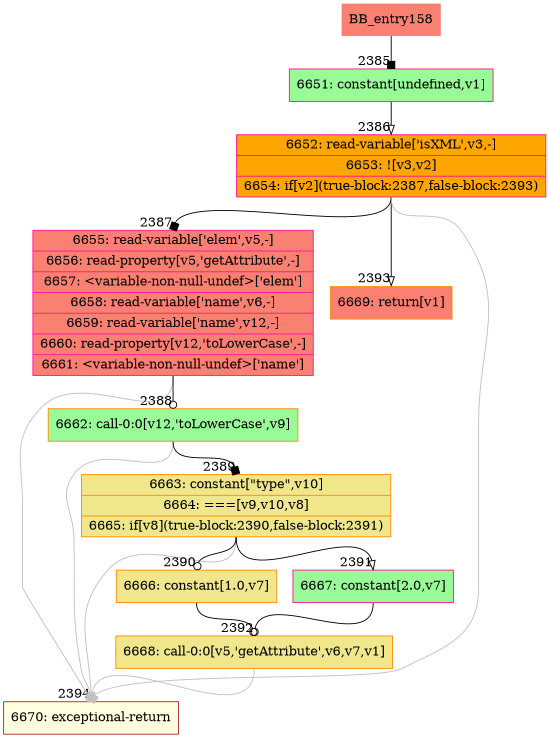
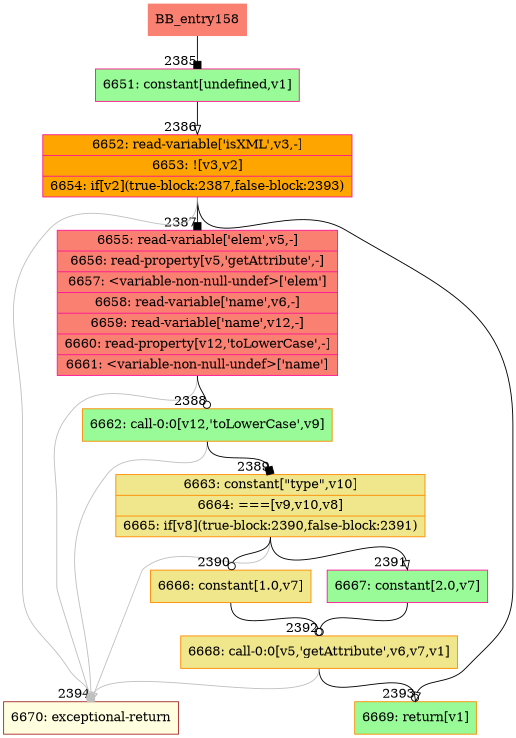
(391, 303) -> (416, 718)
none -> (364, 686)
